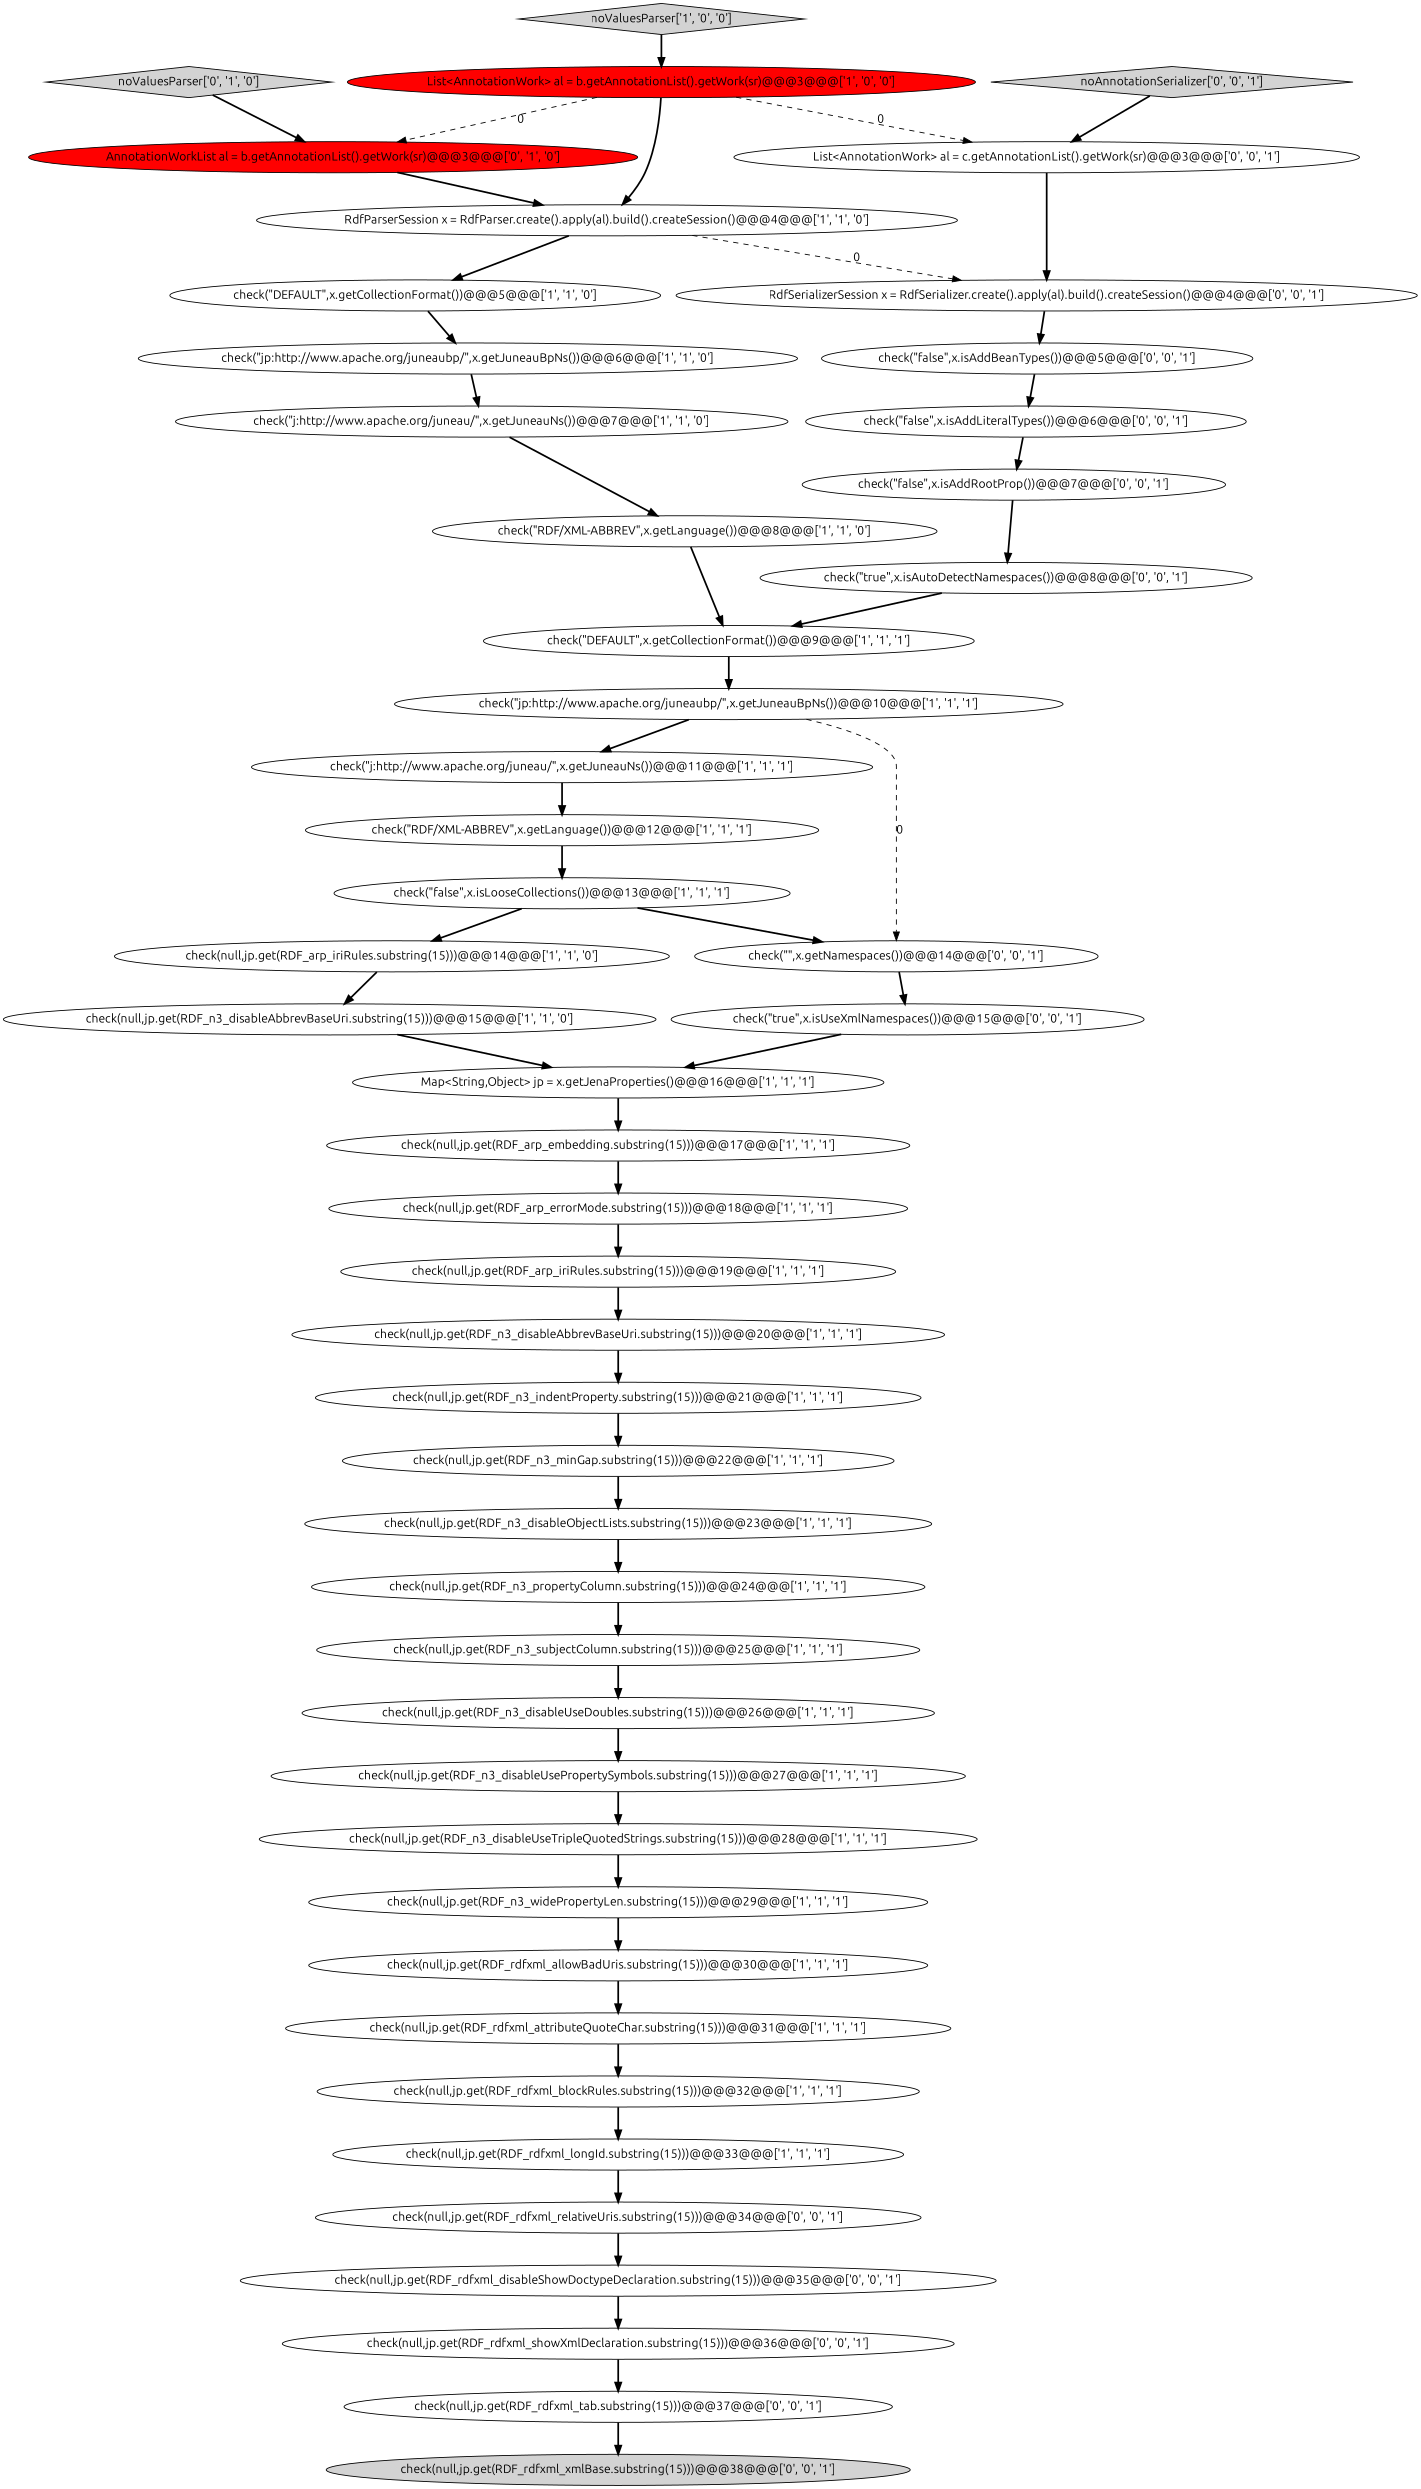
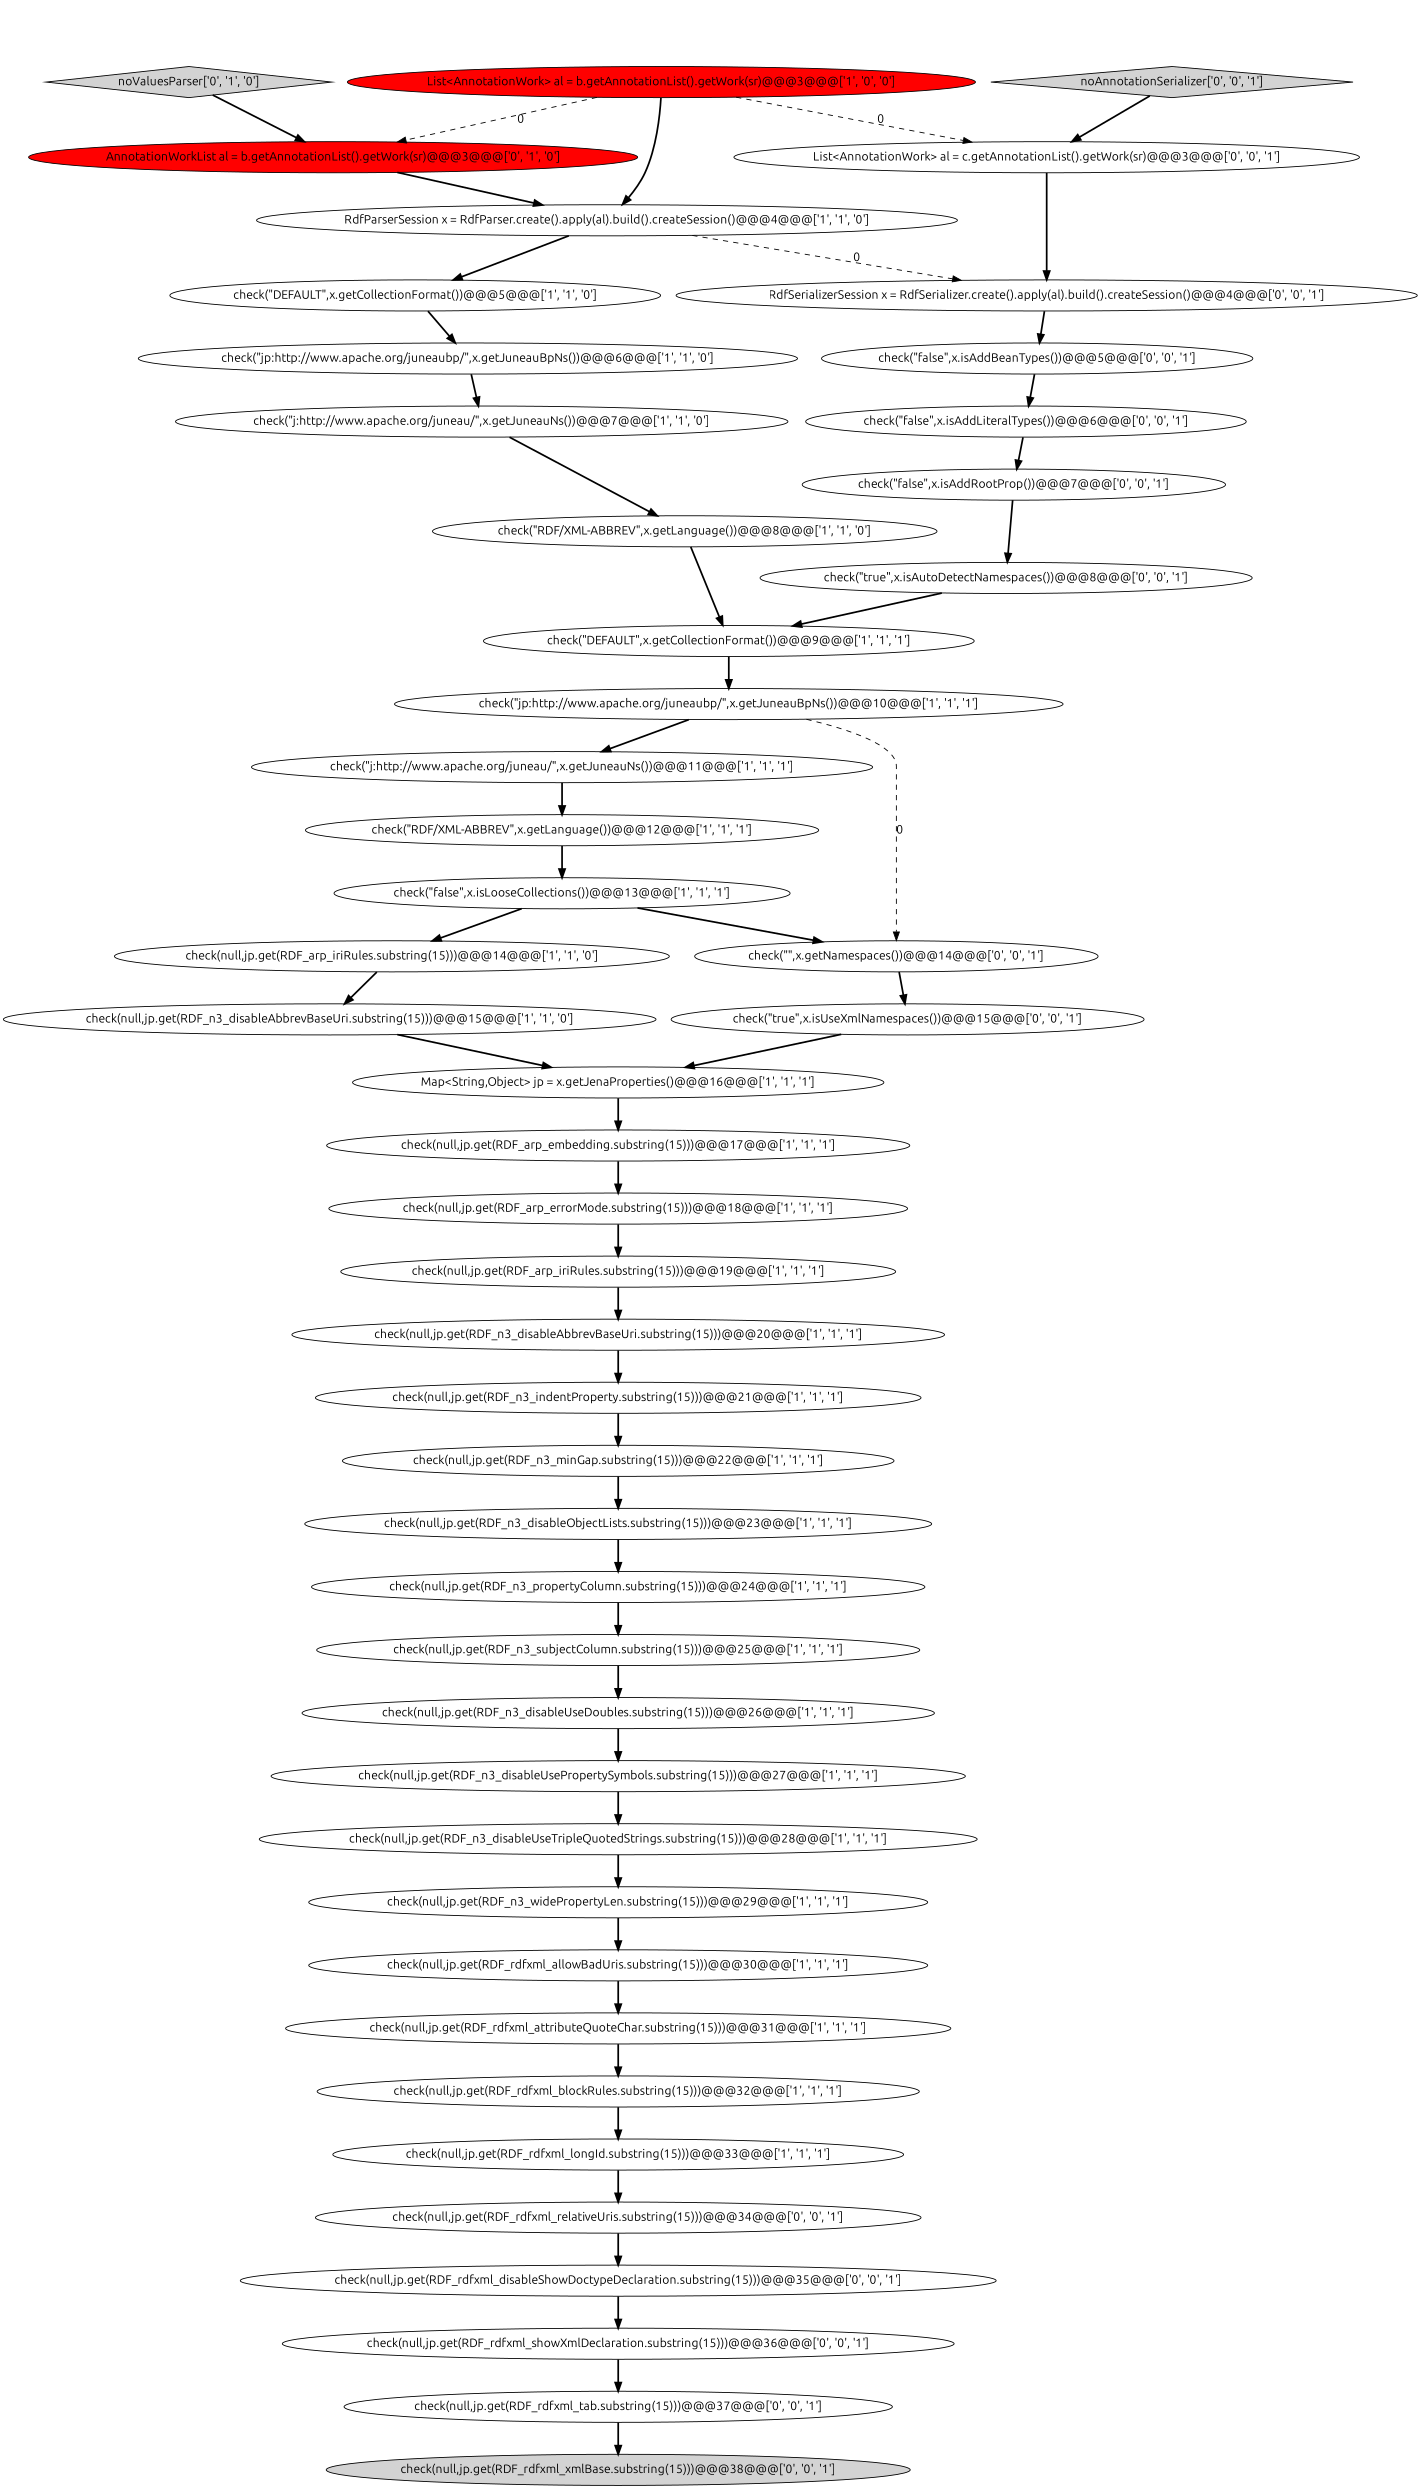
(661, 19) -> none
